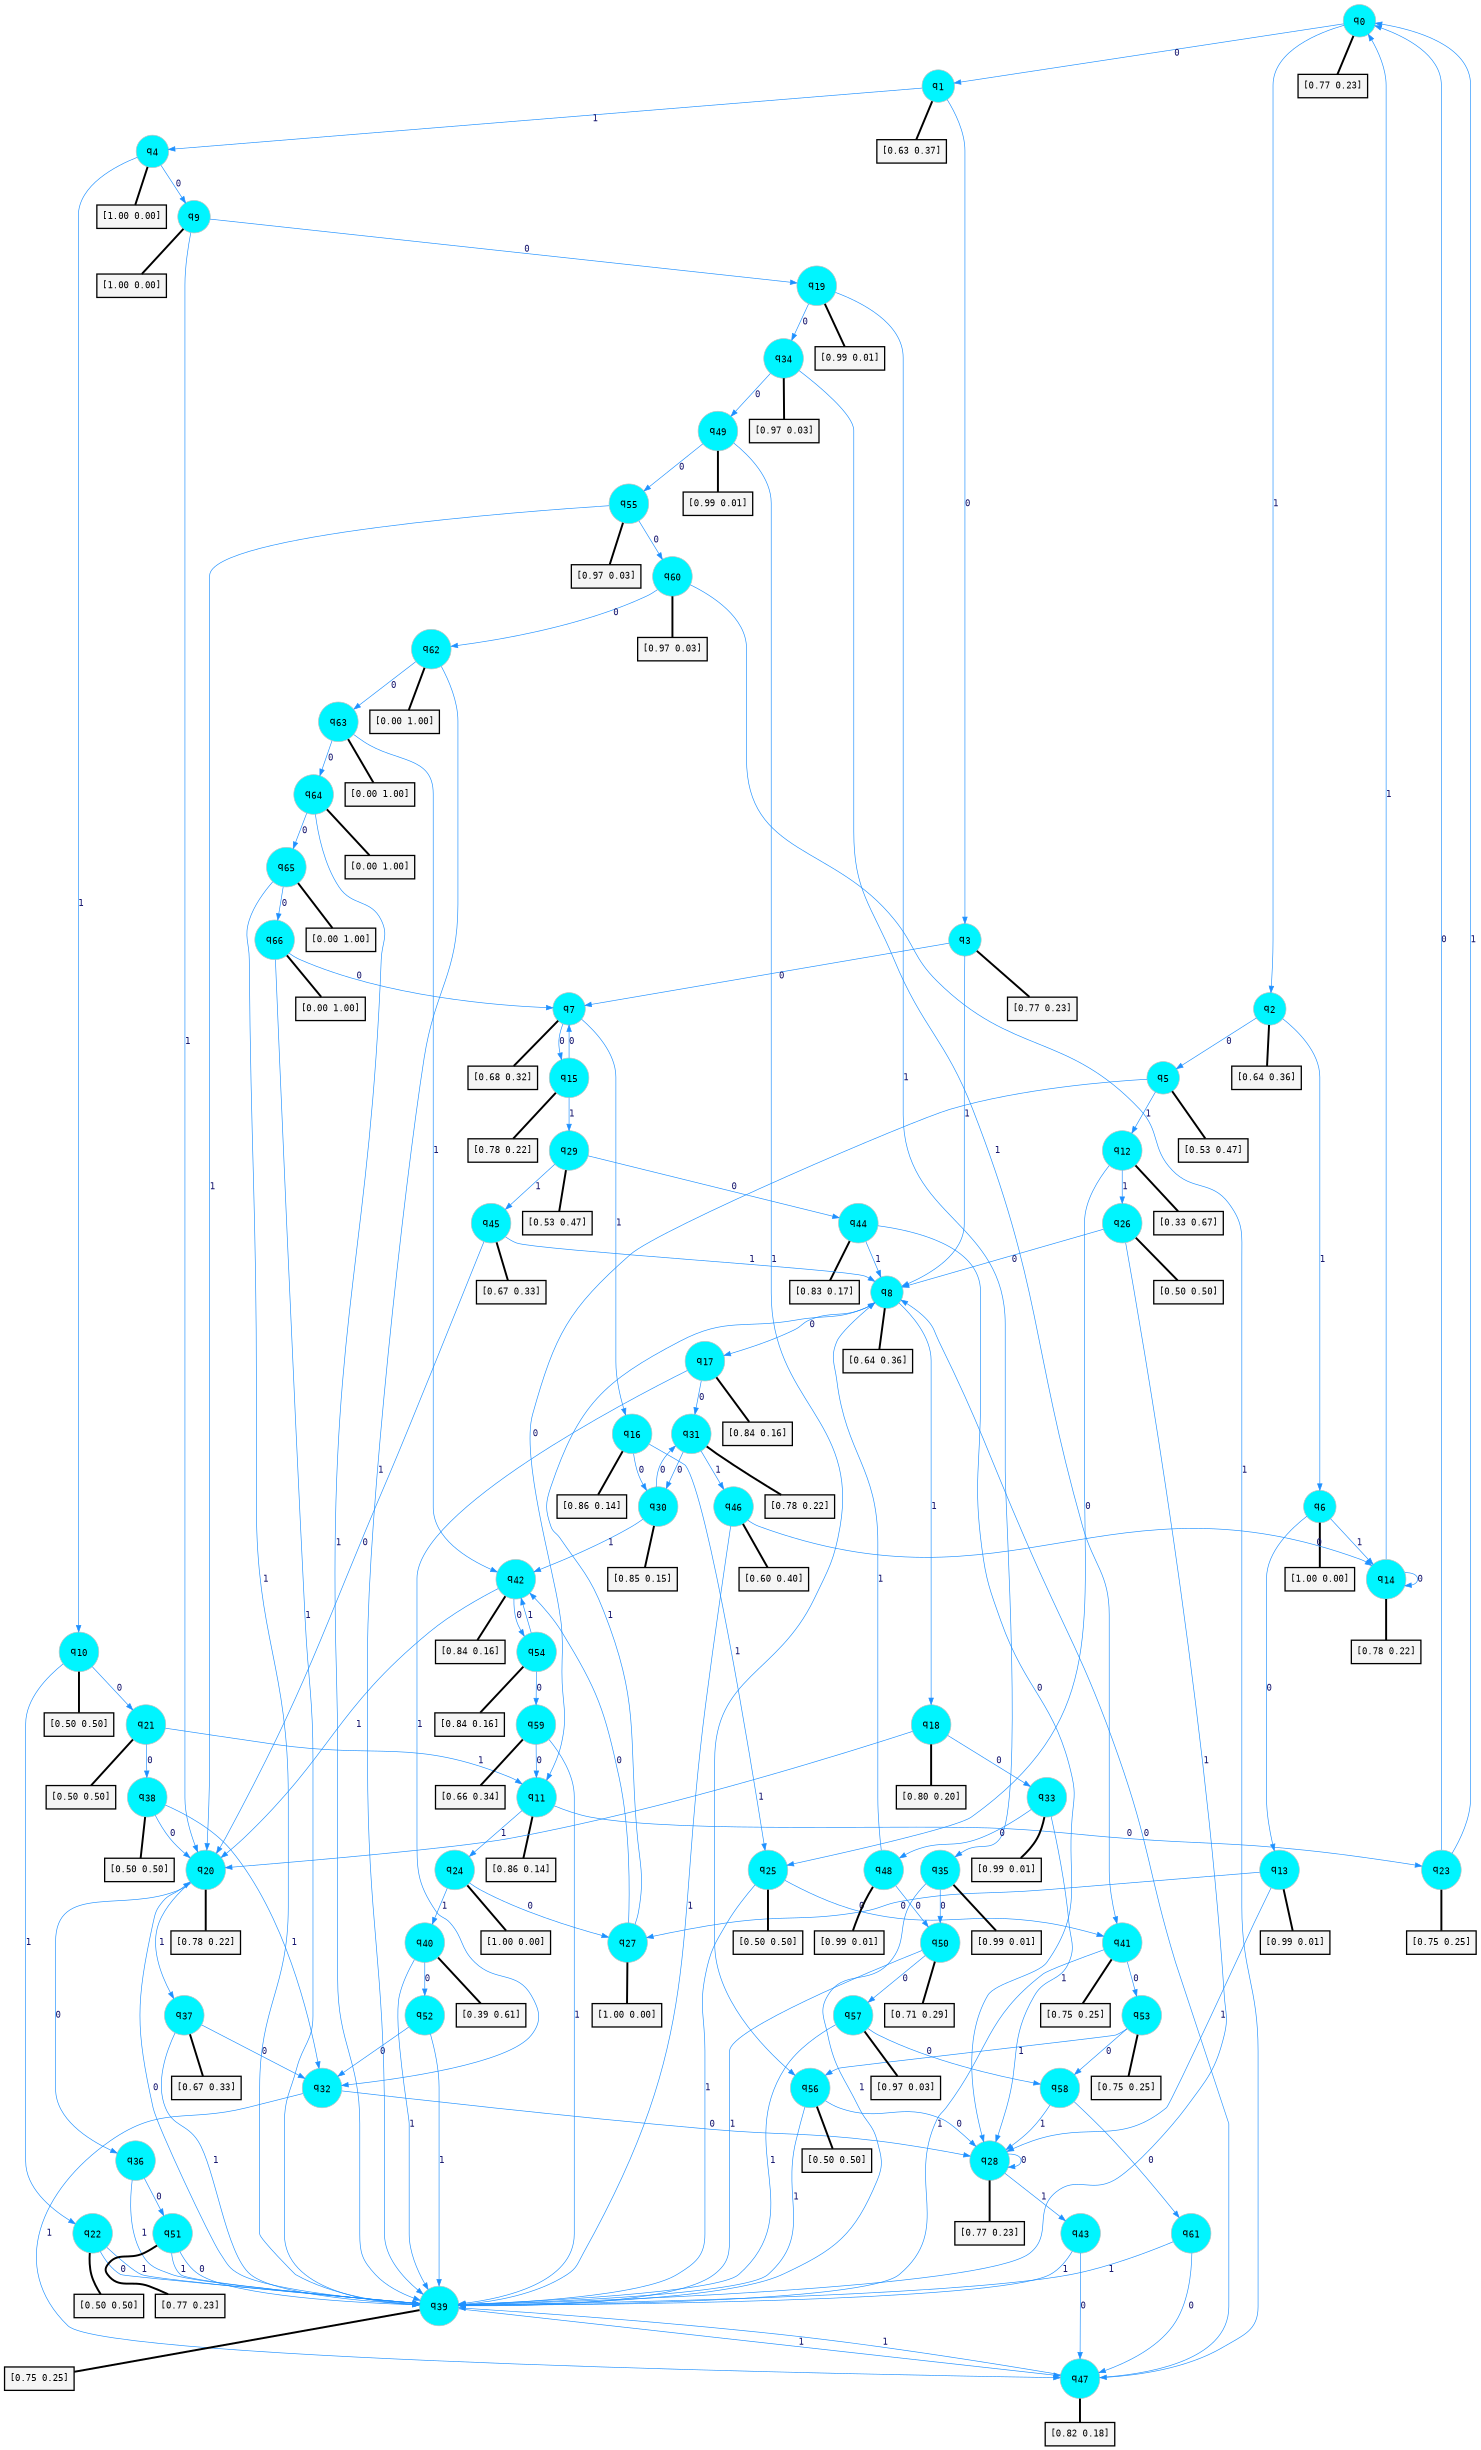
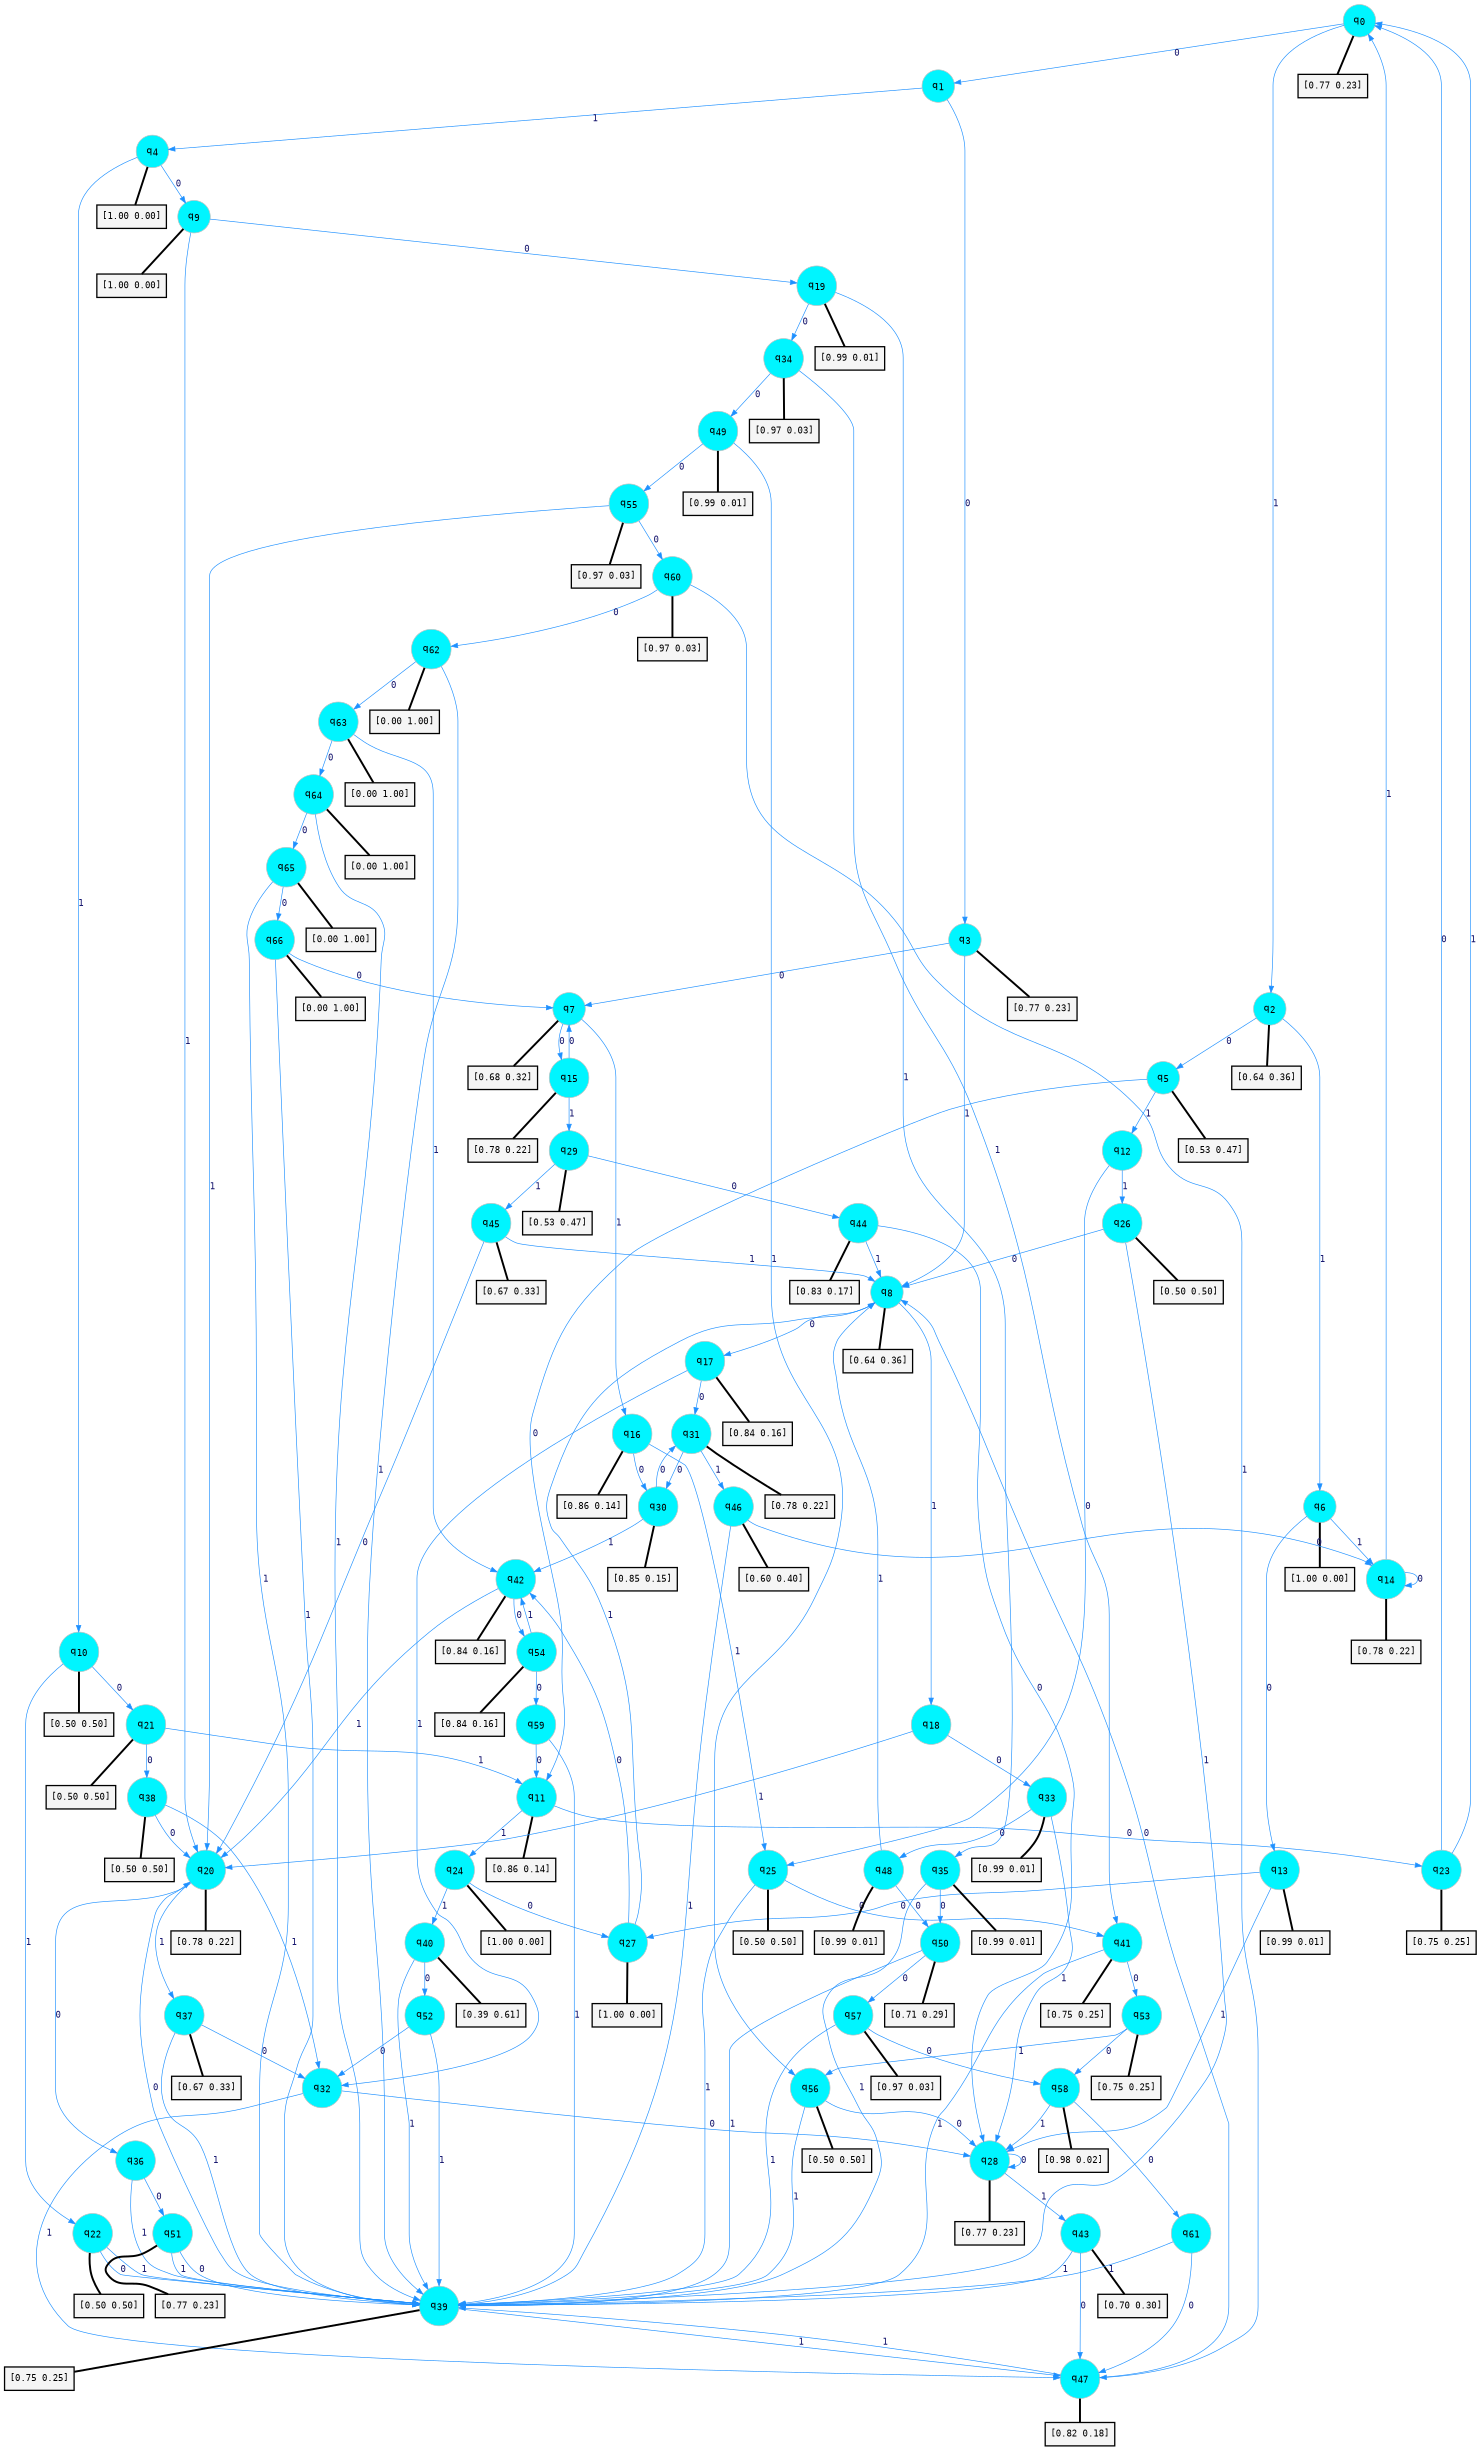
(912, 151) -> none
(1189, 1223) -> none
(470, 1797) -> none
(931, 1797) -> none
none -> (1073, 2161)
none -> (1133, 2306)
